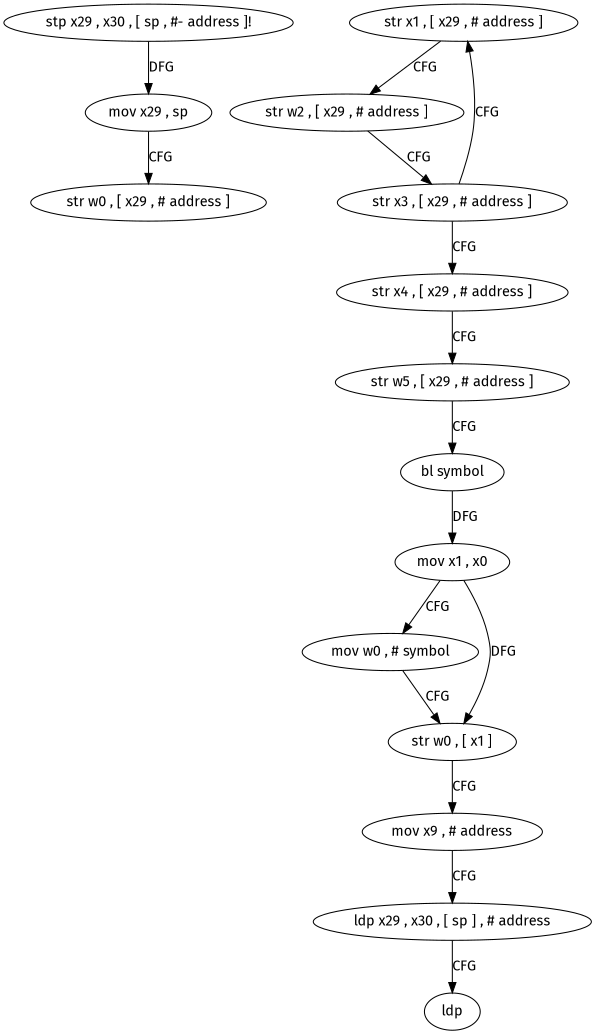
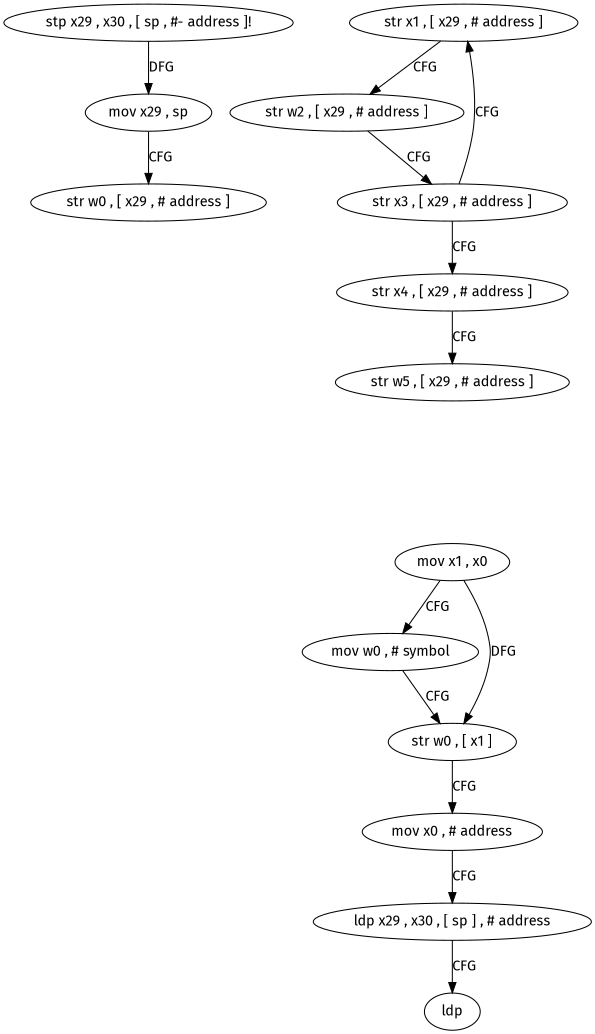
(452, 472) -> none
(452, 832) -> (452, 832)
